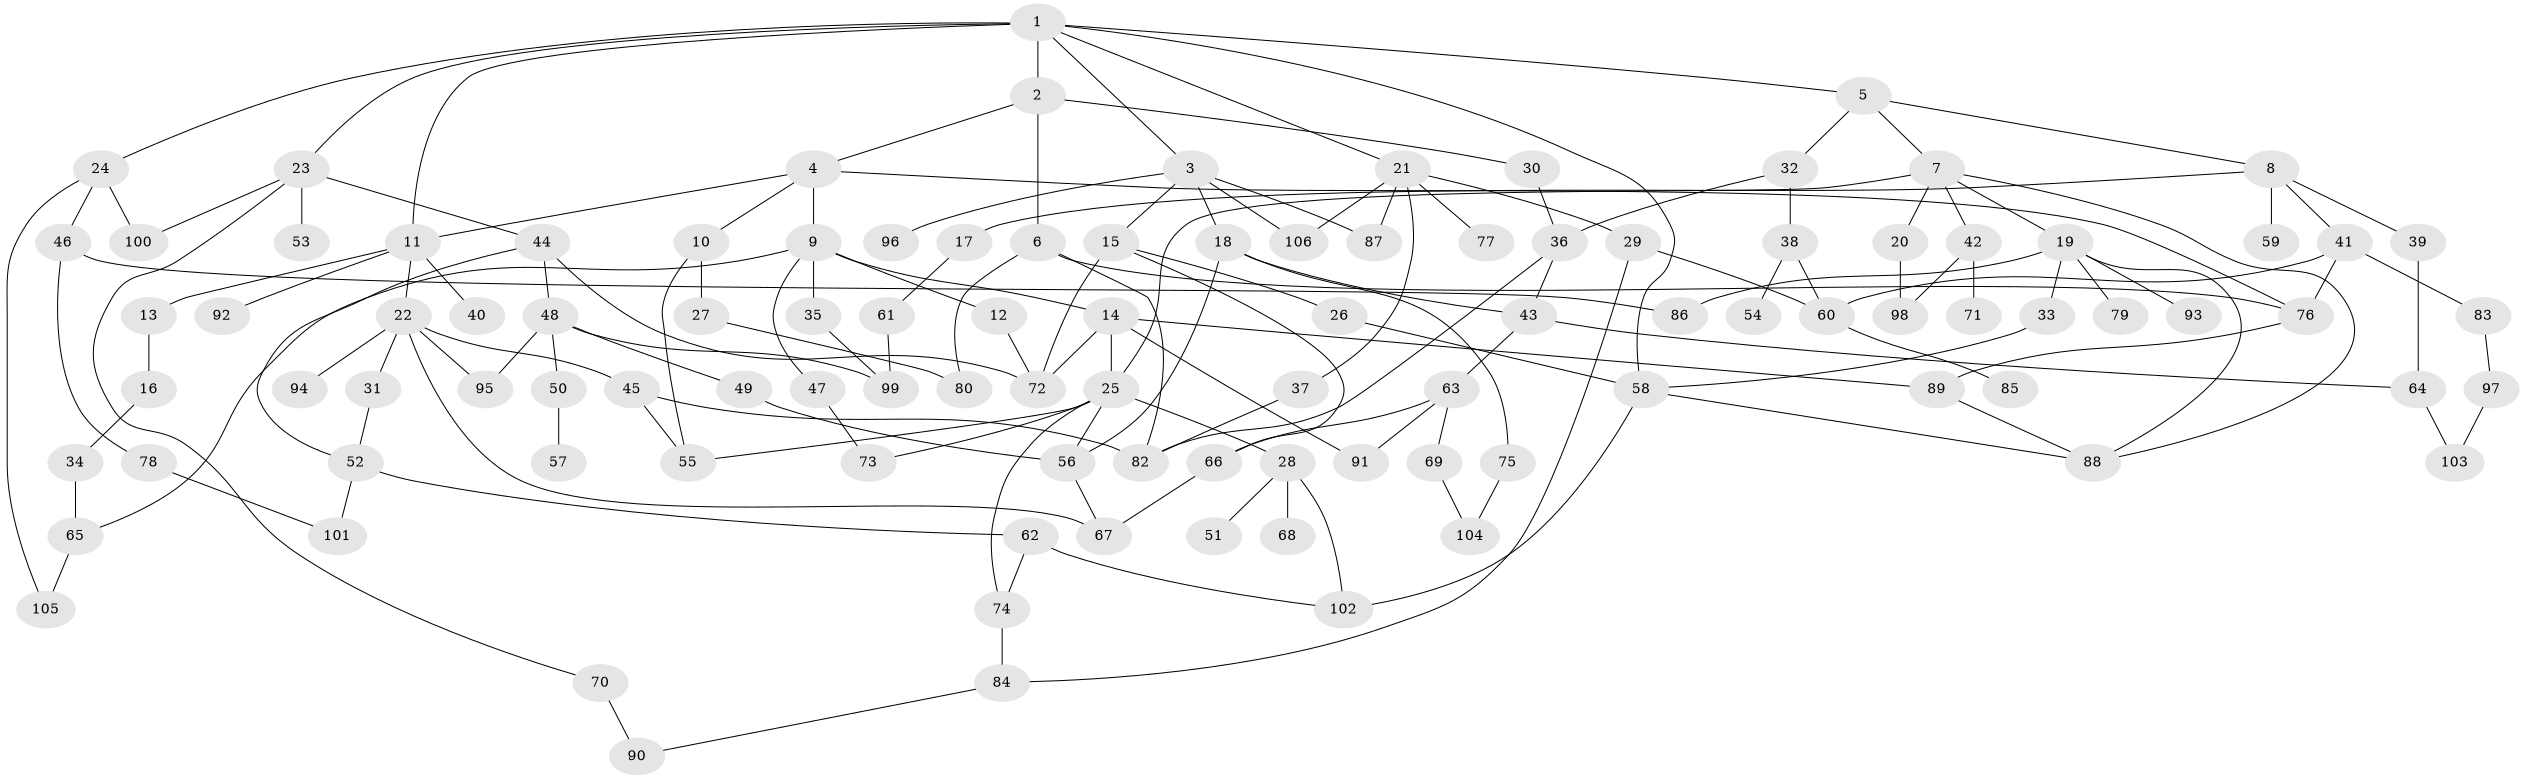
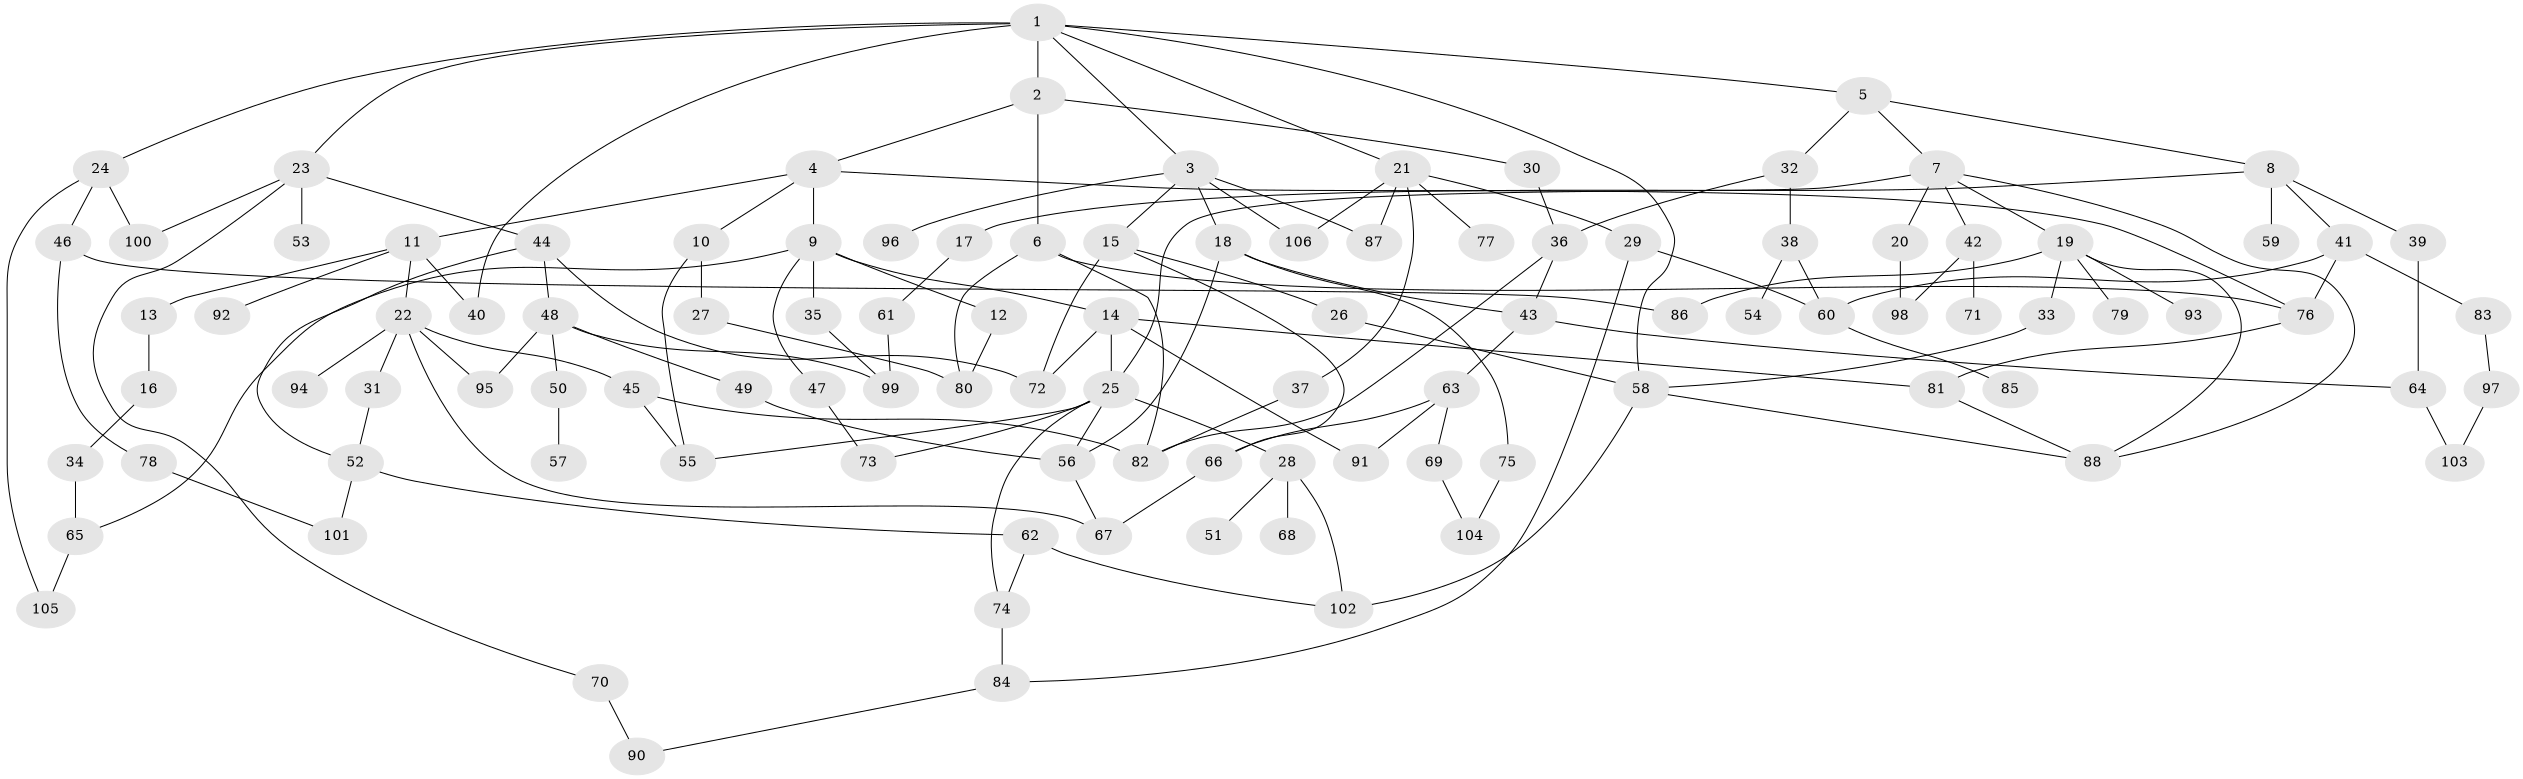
(622, 48) -> (704, 97)
(1019, 353) -> (982, 353)
(1937, 389) -> (1937, 389)
